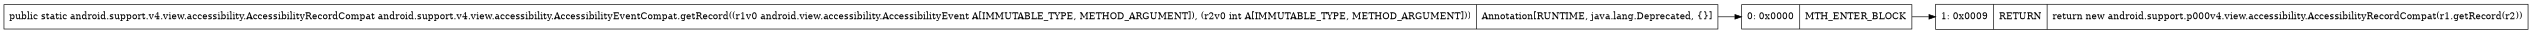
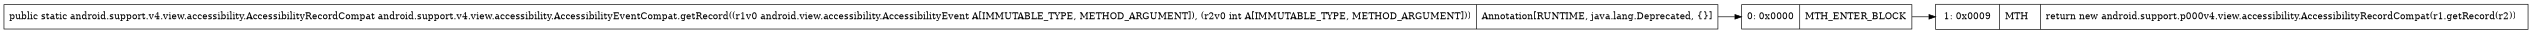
(2020, 16) -> (2017, 16)
